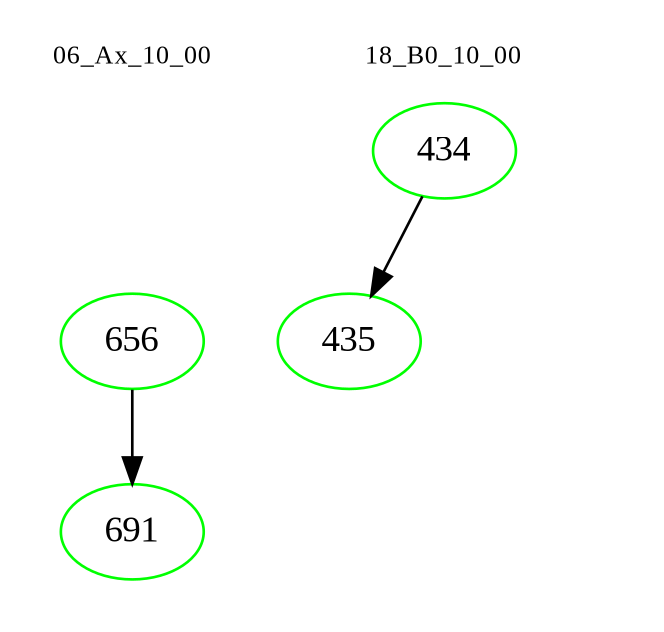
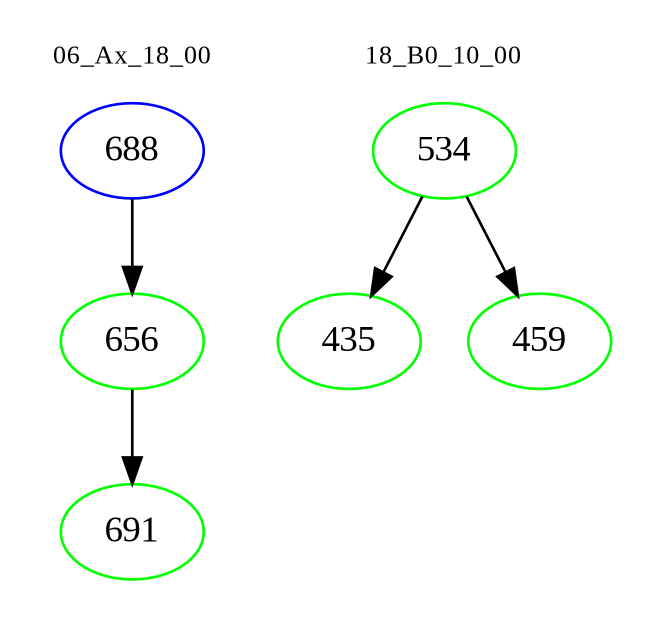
(134, 57) -> (134, 57)
none -> (132, 151)
(444, 151) -> (444, 151)
none -> (540, 341)
